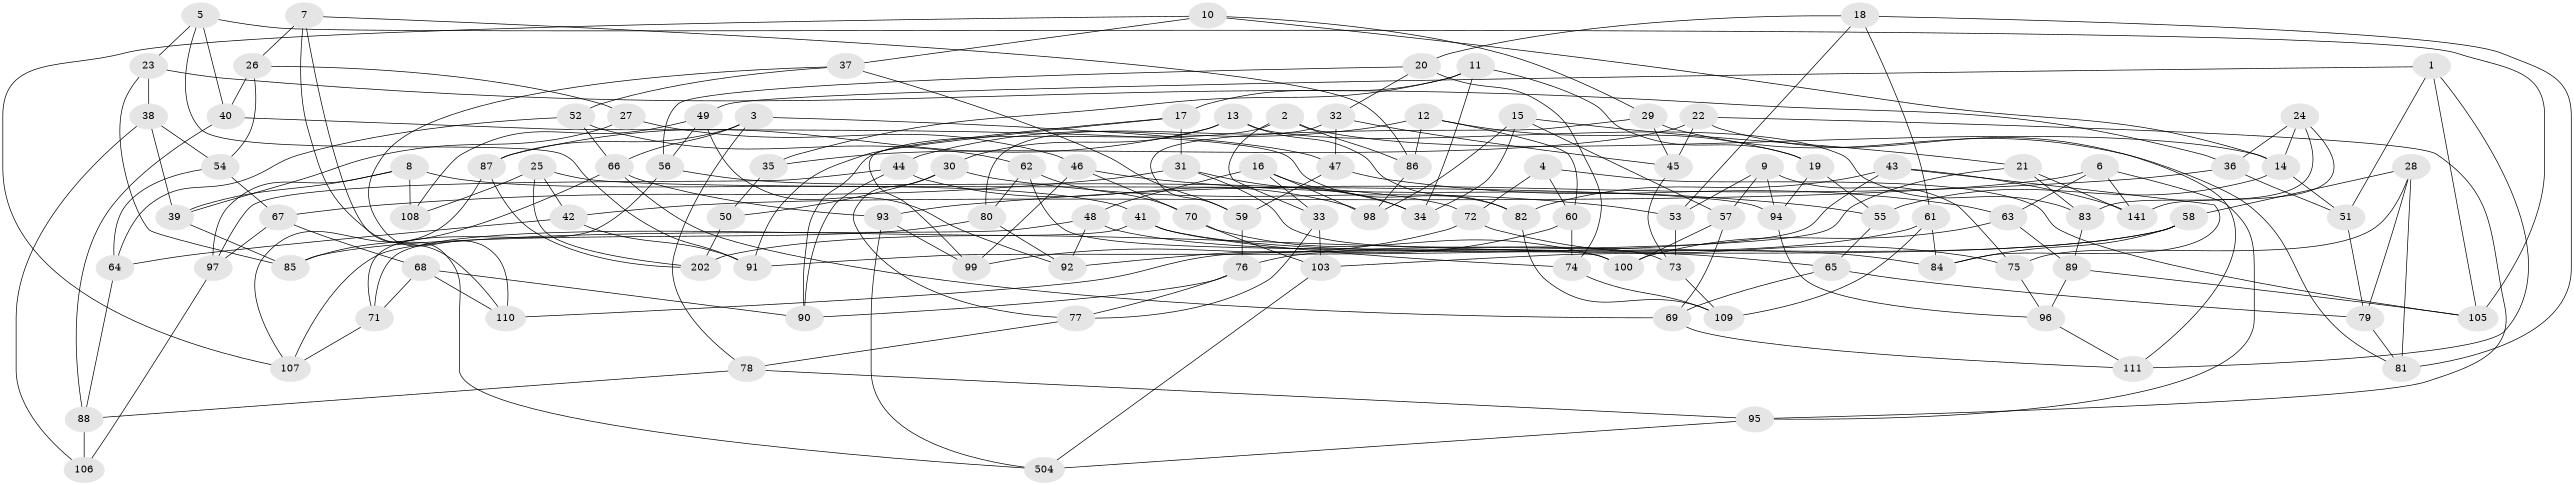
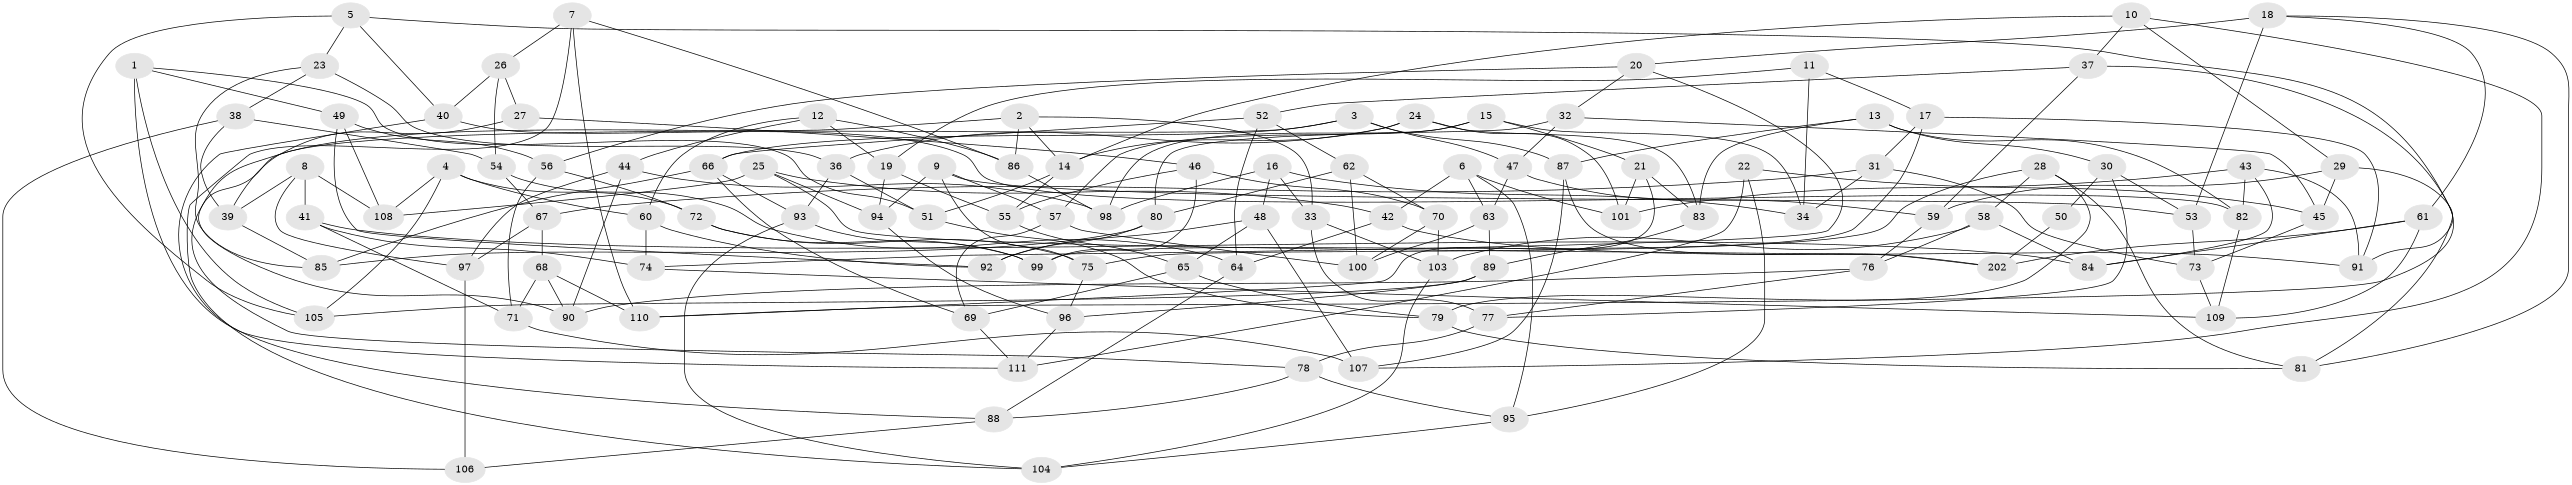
(769, 167) -> none
none -> (415, 192)
(2137, 217) -> (1621, 217)
(1044, 470) -> (1042, 470)
